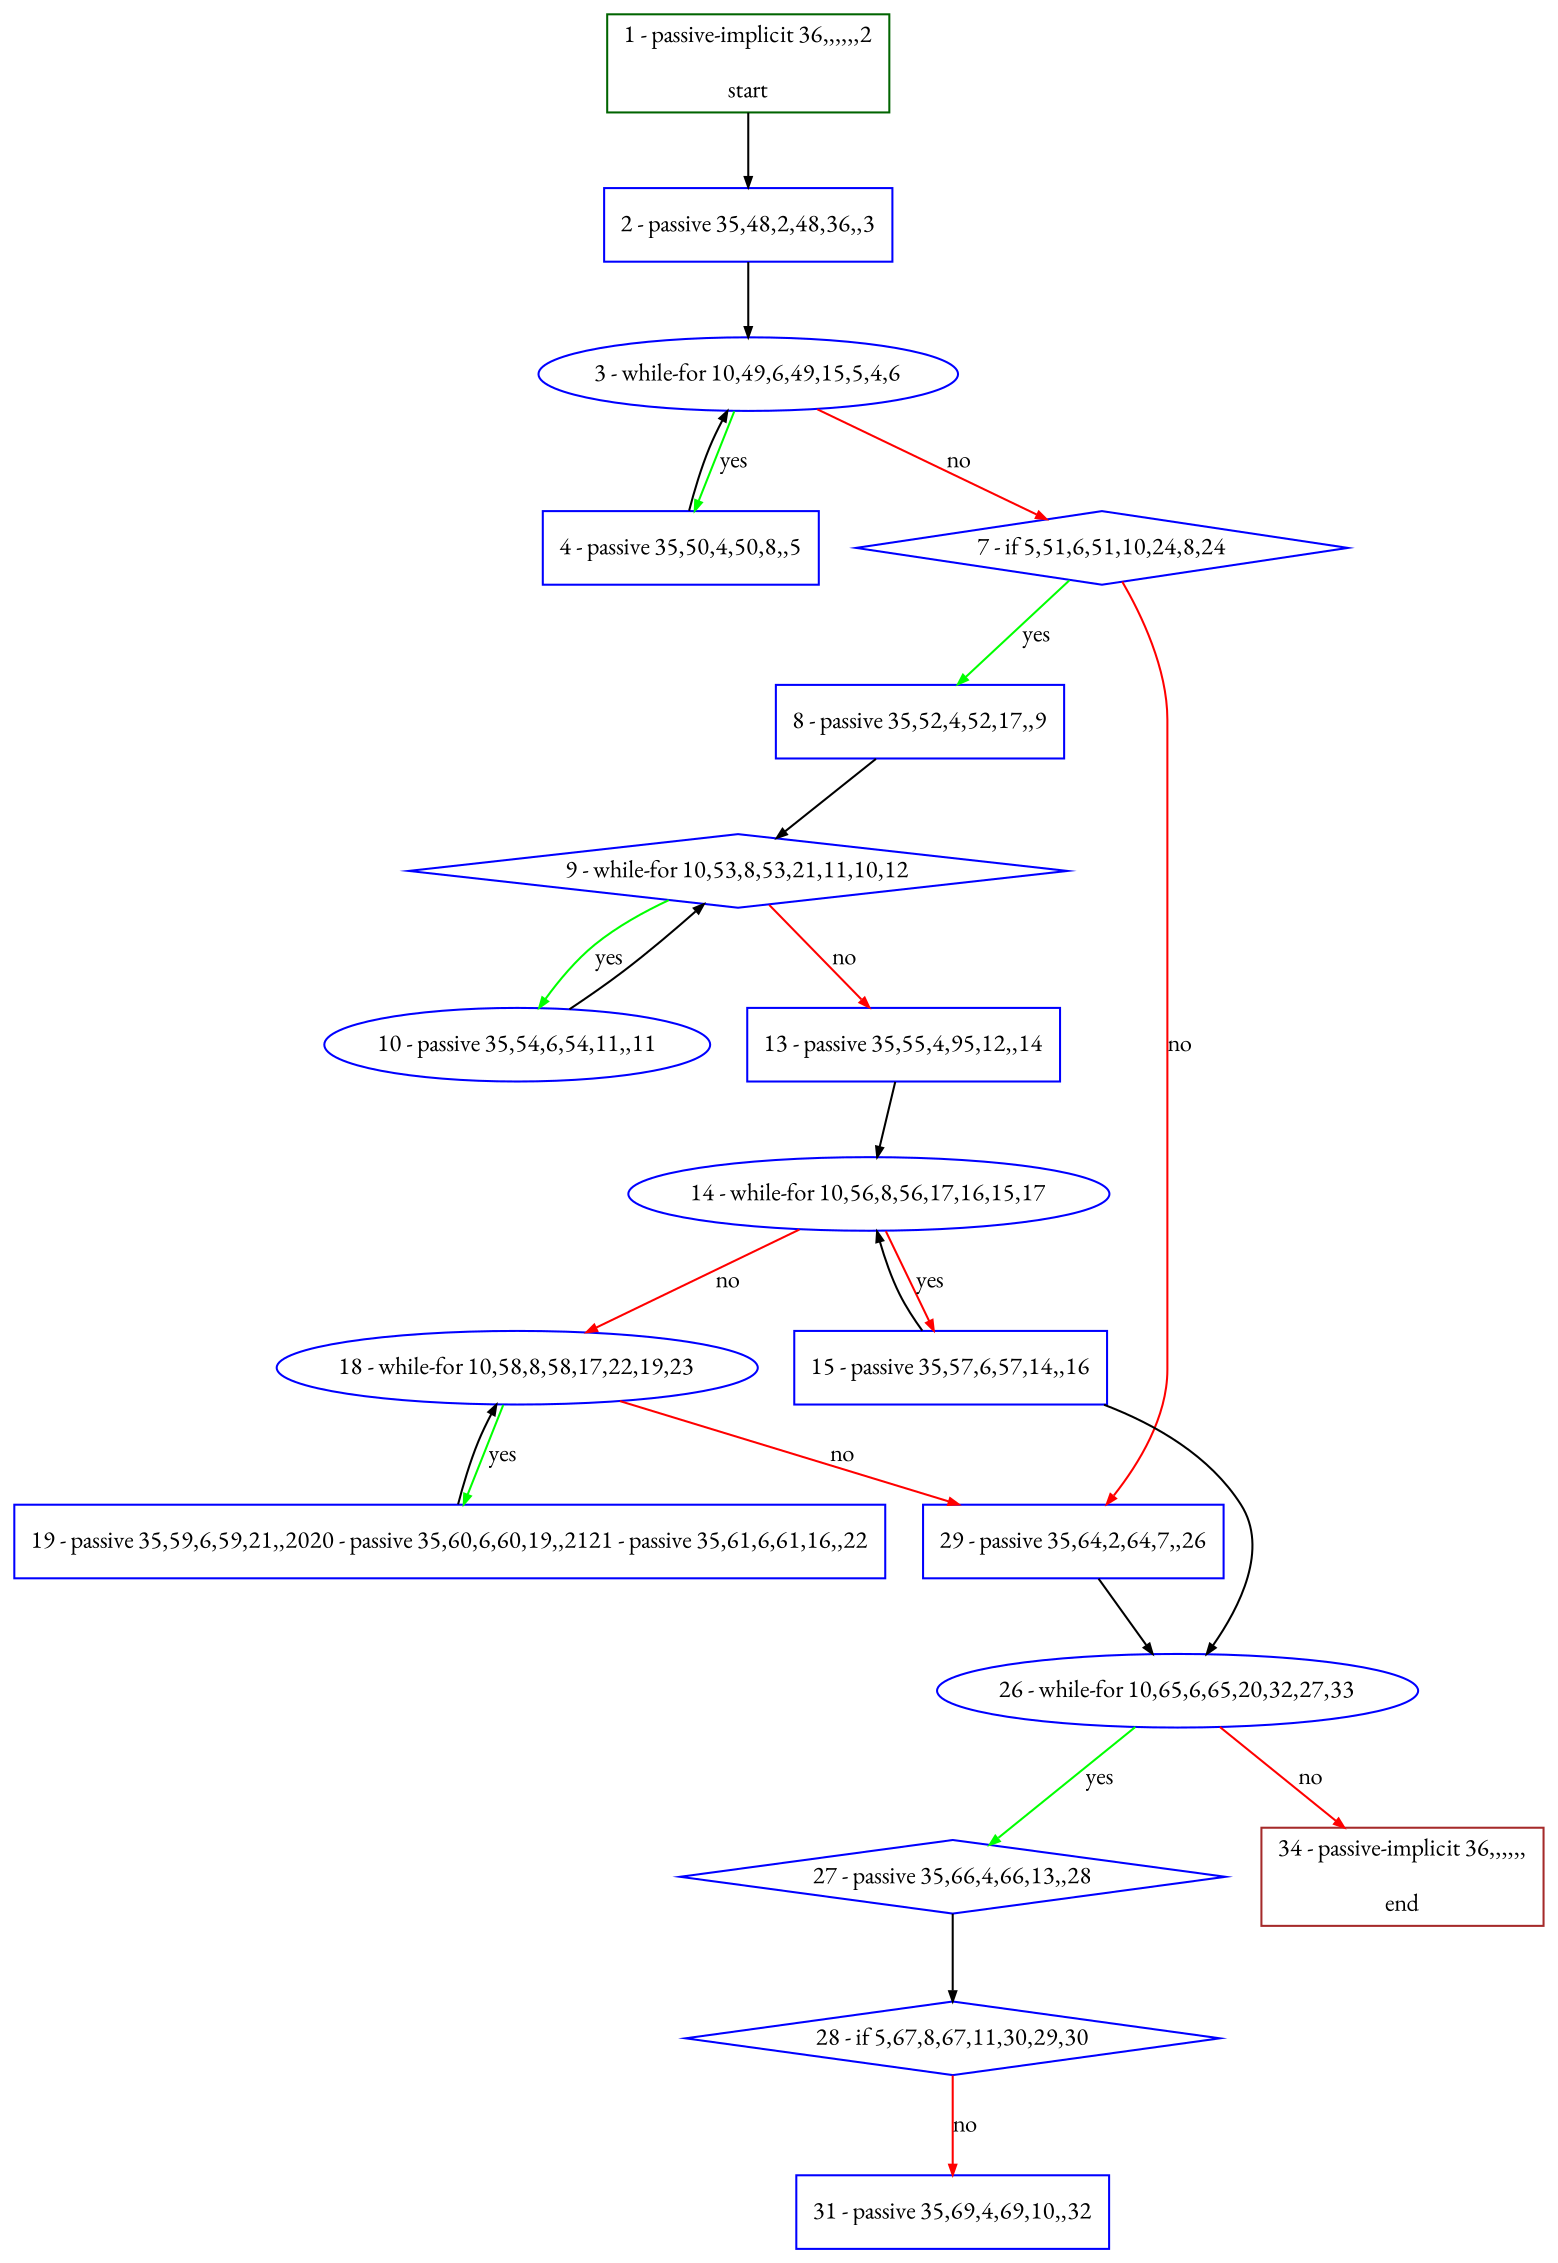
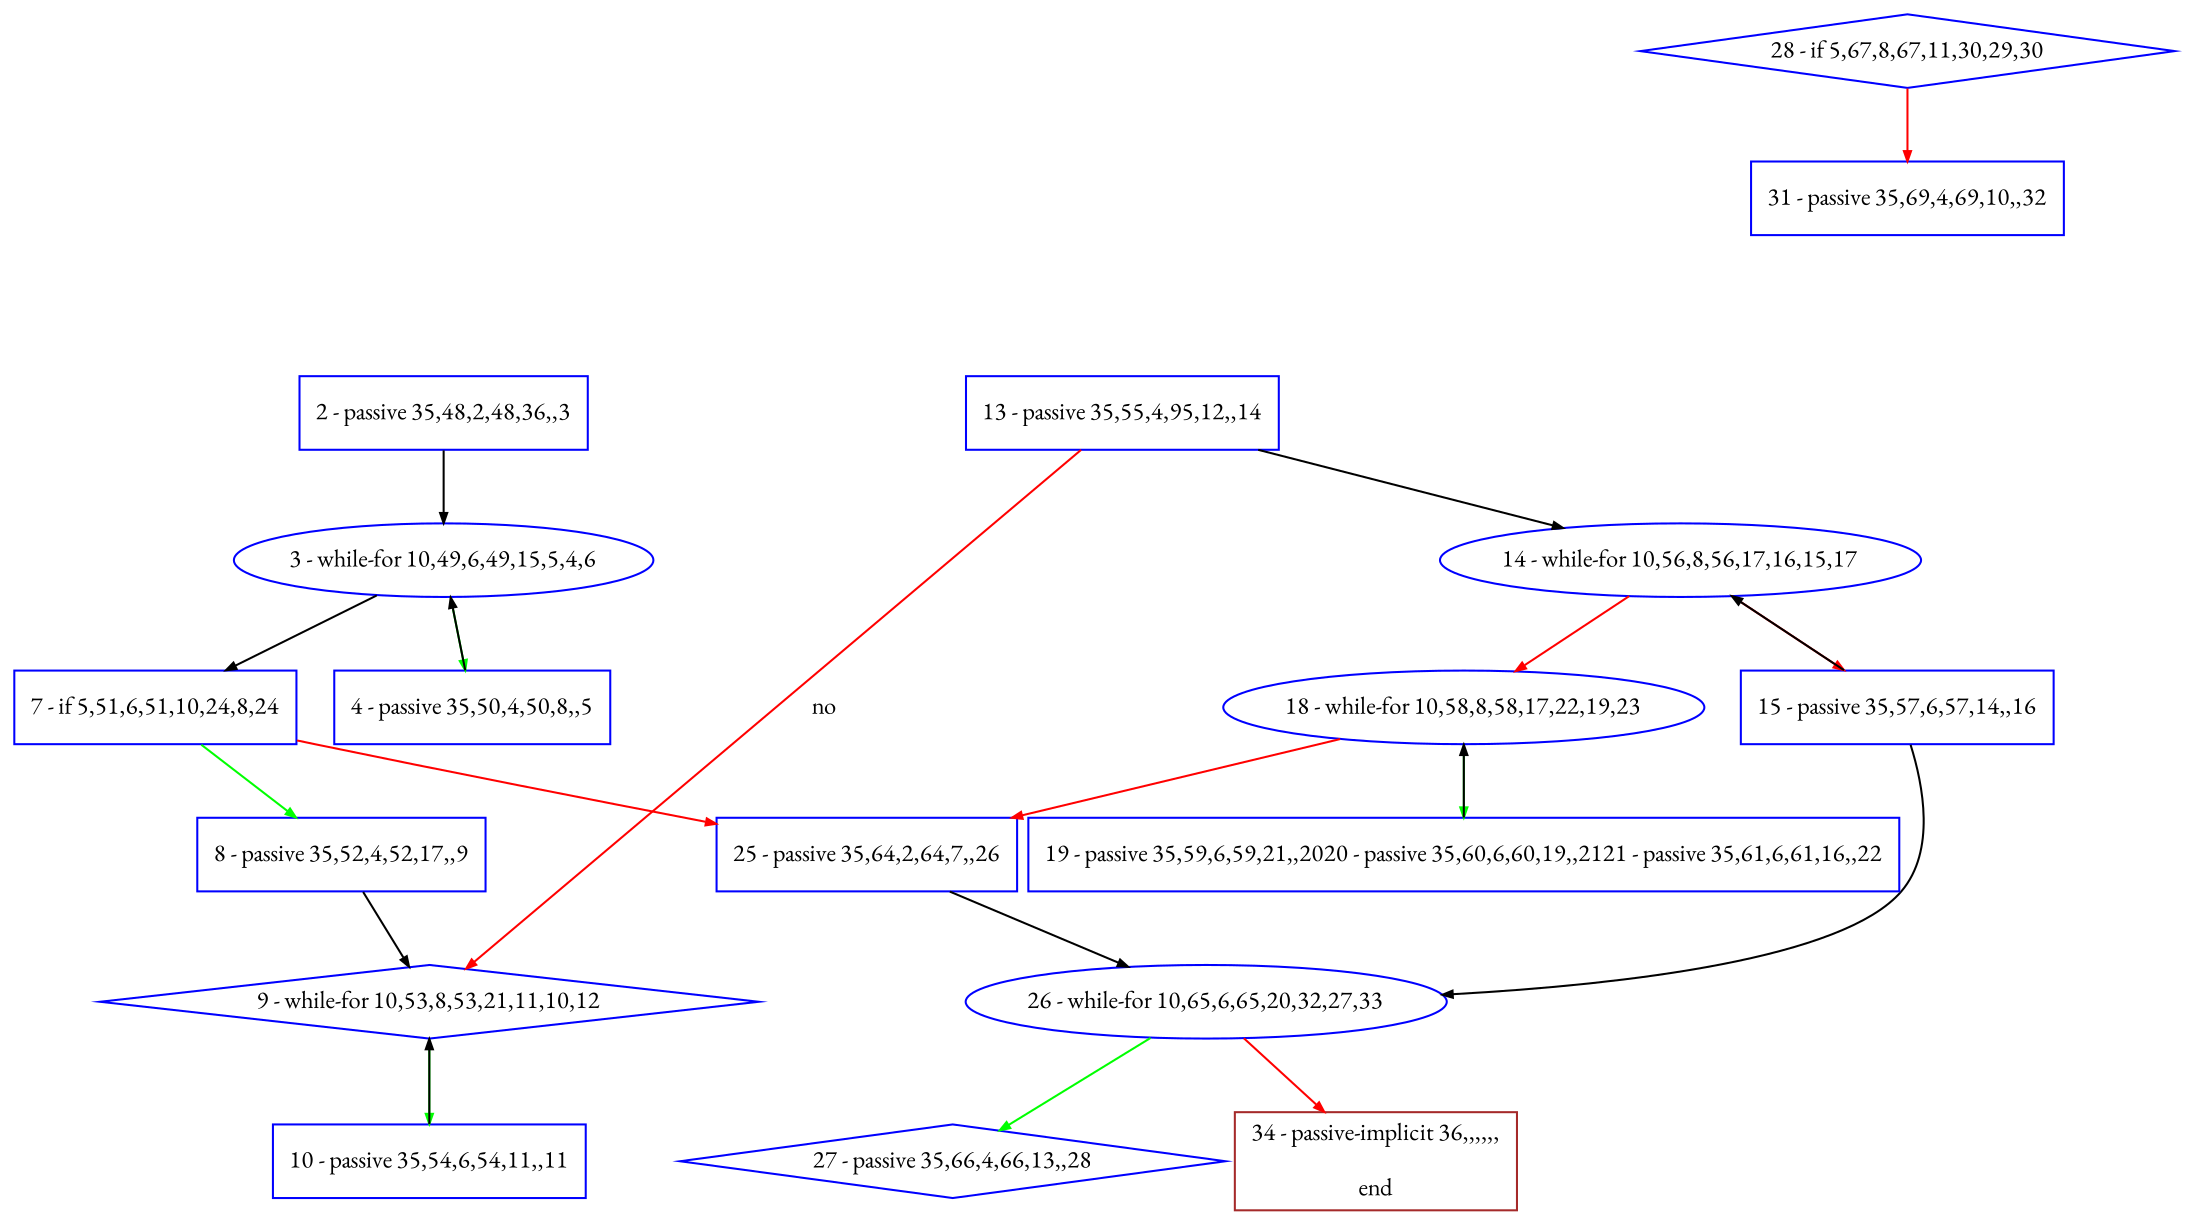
(748, 63) -> none
(927, 462) -> (306, 631)
(1102, 548) -> (155, 707)
(1037, 635) -> (1462, 1210)
(815, 952) -> (778, 706)
(517, 1045) -> (429, 1161)
(1073, 1542) -> (867, 855)
(953, 1952) -> none
